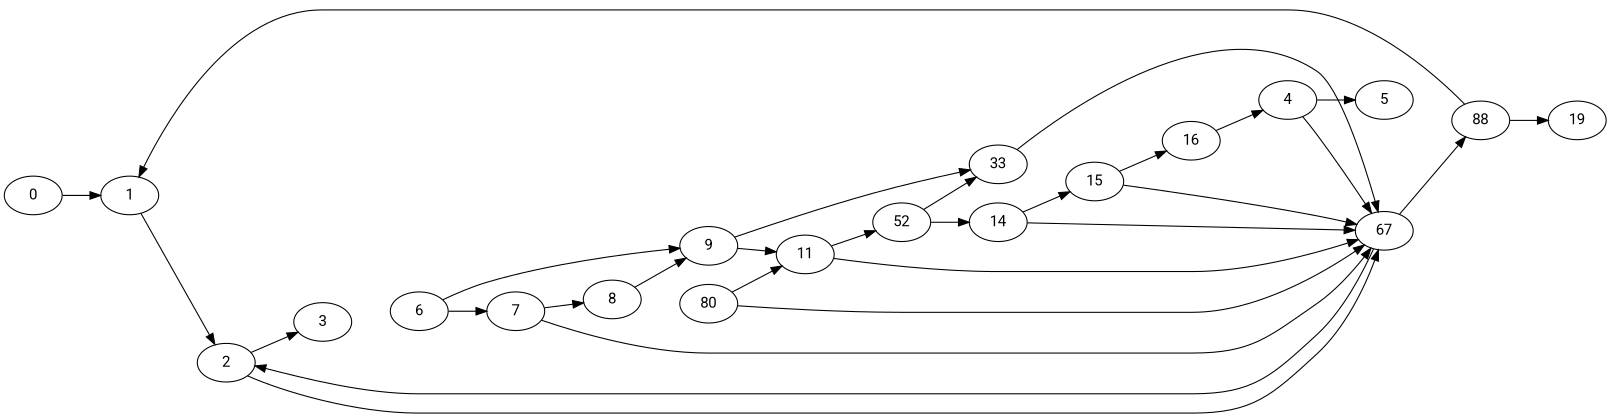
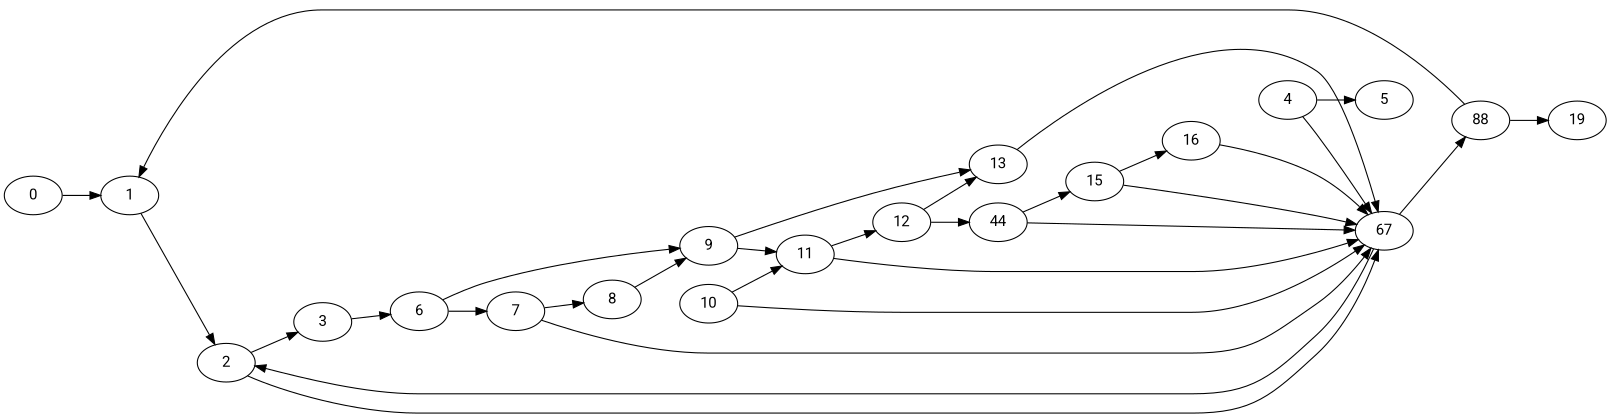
(1235, 122) -> (1295, 165)
(998, 164) -> (998, 164)
(902, 222) -> (902, 222)
(998, 222) -> (998, 222)
(709, 304) -> (709, 304)
none -> (366, 317)
